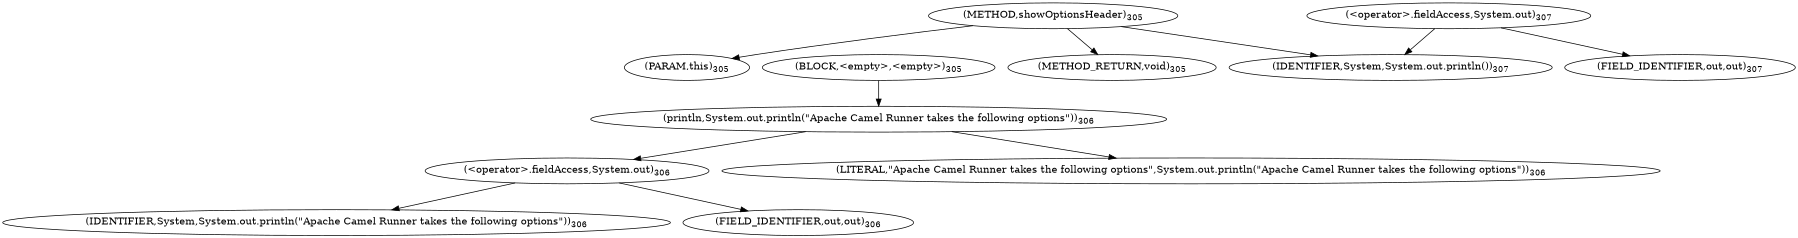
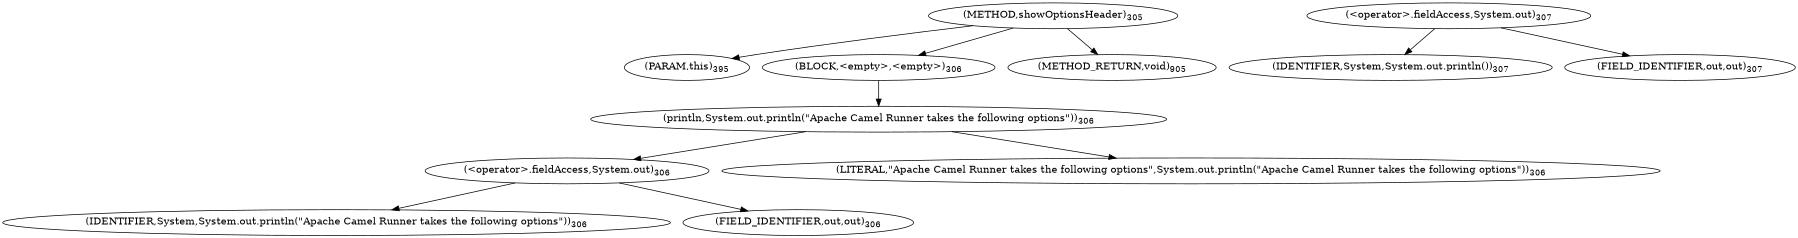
(1216, 41) -> (969, 41)
(721, 66) -> (721, 66)
(954, 66) -> (954, 66)
(1178, 66) -> (1178, 66)
